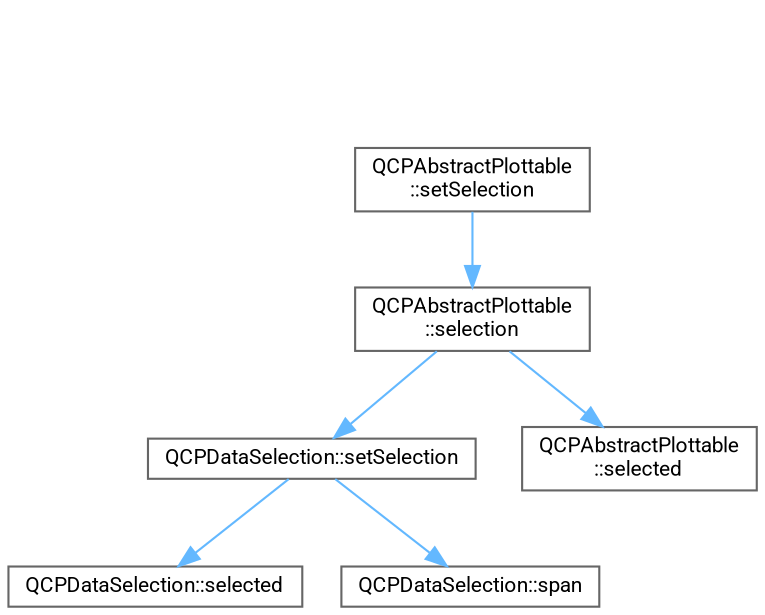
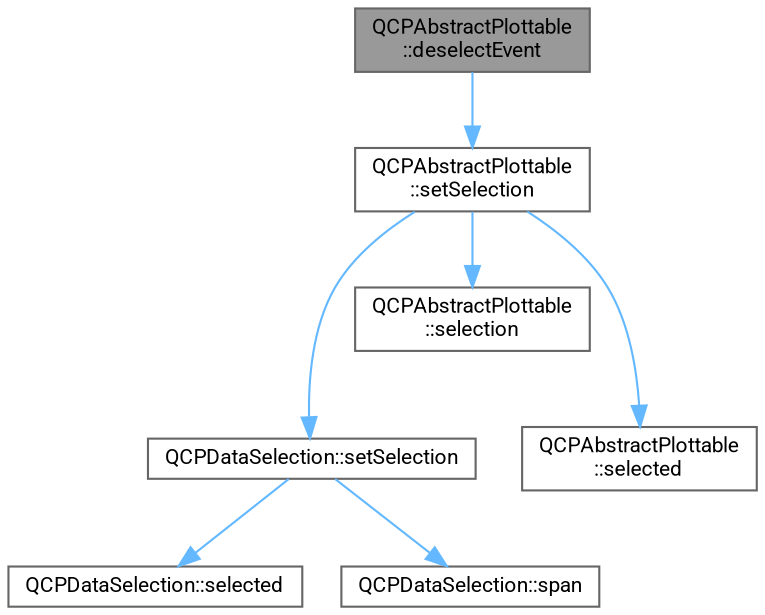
none -> (472, 40)
(548, 382) -> (611, 293)
(394, 388) -> (330, 297)
